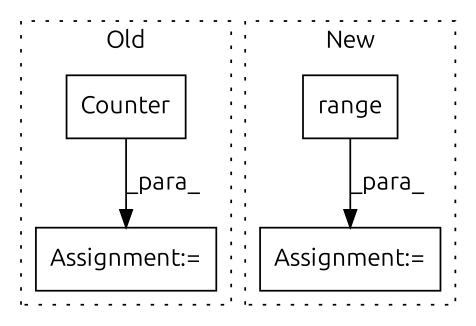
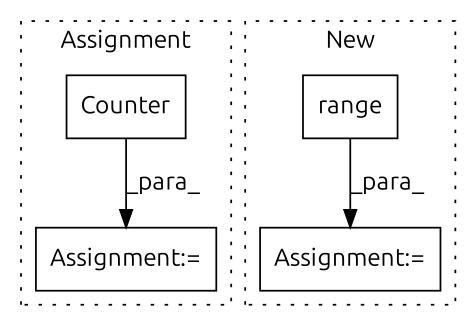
(126, 41) -> (126, 41)
